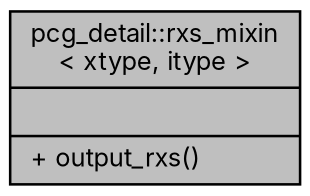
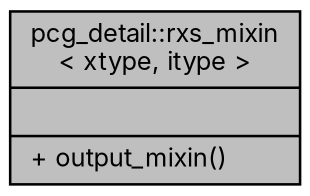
(116, 159) -> (130, 159)
